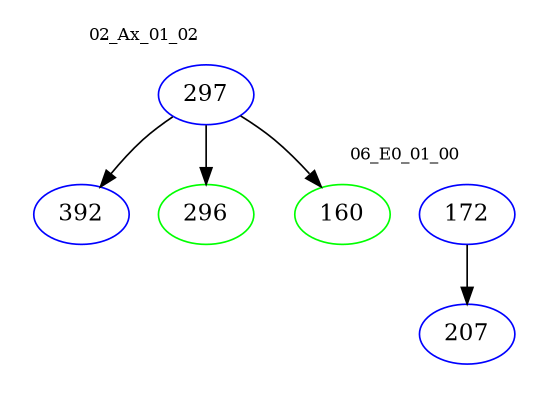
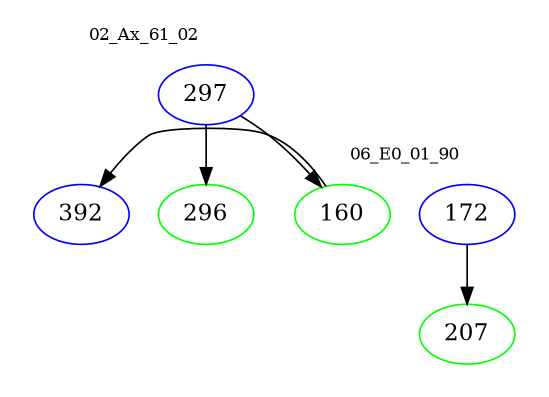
(144, 36) -> (144, 36)
(140, 143) -> (221, 128)
(405, 155) -> (405, 155)
(467, 334) -> (467, 334)
